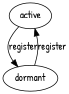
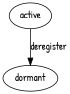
(23, 47) -> (49, 47)
(38, 51) -> none
